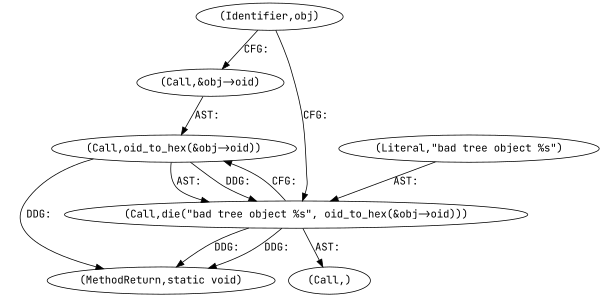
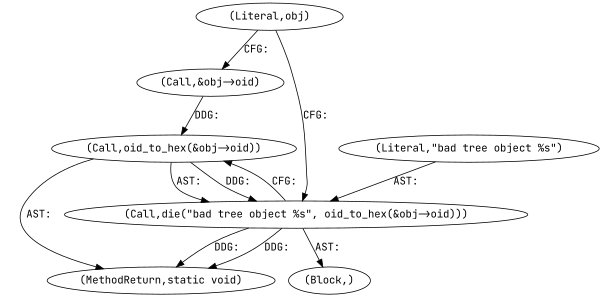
(270, 17) -> (270, 17)
(210, 116) -> (210, 116)
(42, 215) -> (42, 215)
(329, 281) -> (329, 281)
